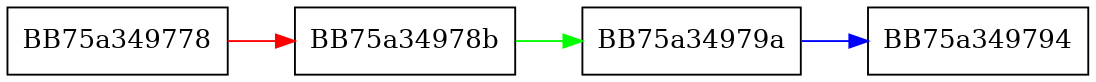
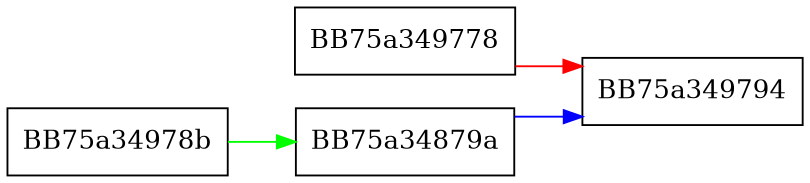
(252, 41) -> (539, 66)
(692, 41) -> (405, 142)
